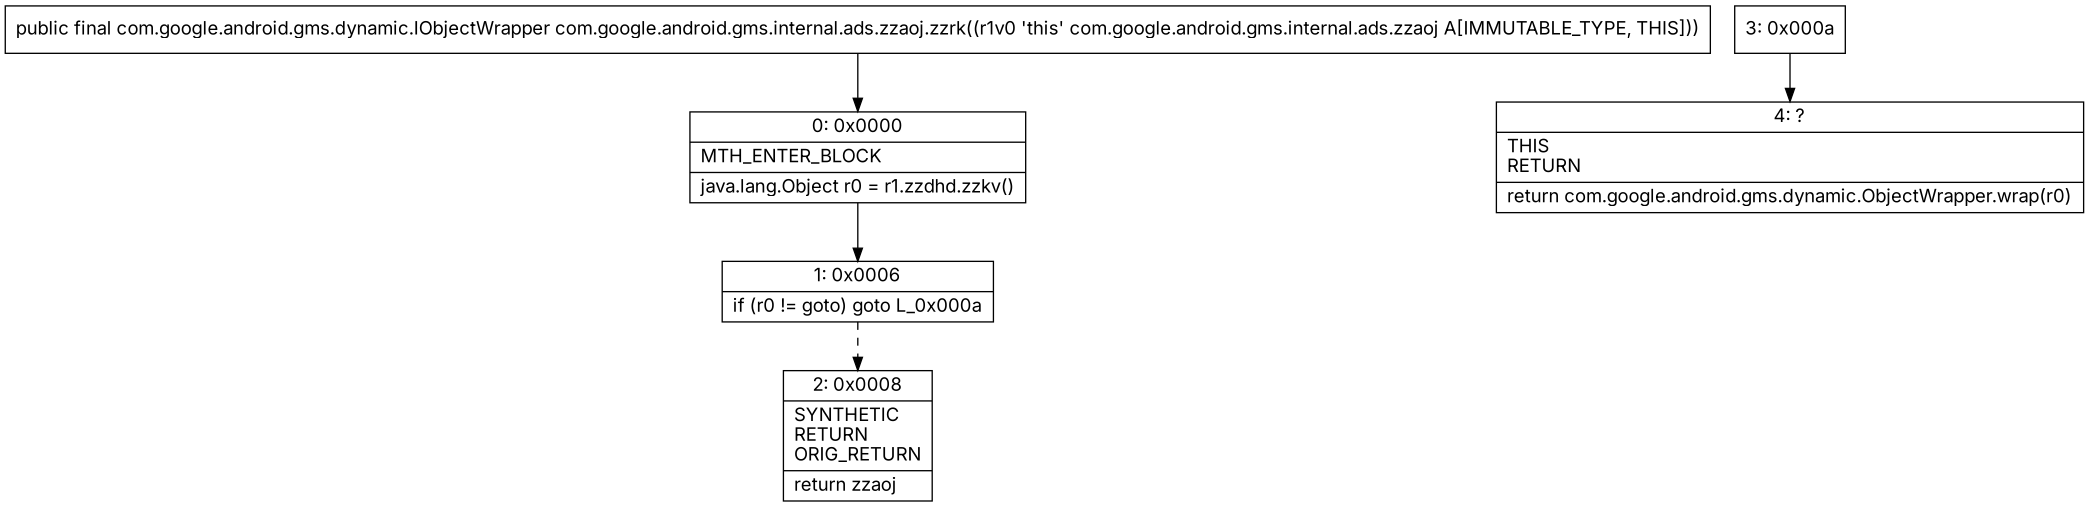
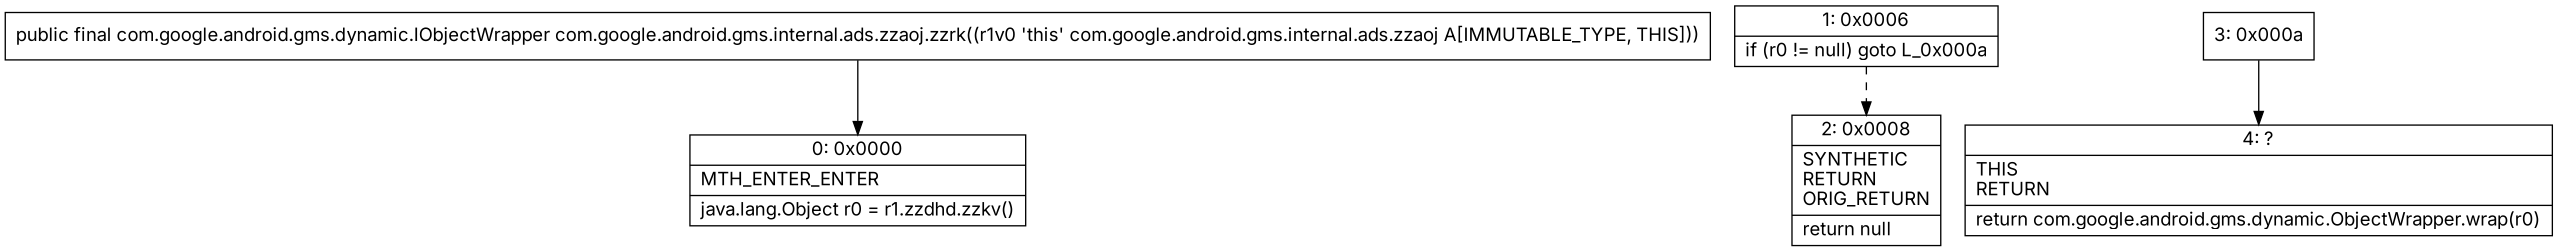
(792, 157) -> (790, 180)
(858, 225) -> none
(858, 306) -> (1866, 51)
(846, 485) -> (1847, 230)
